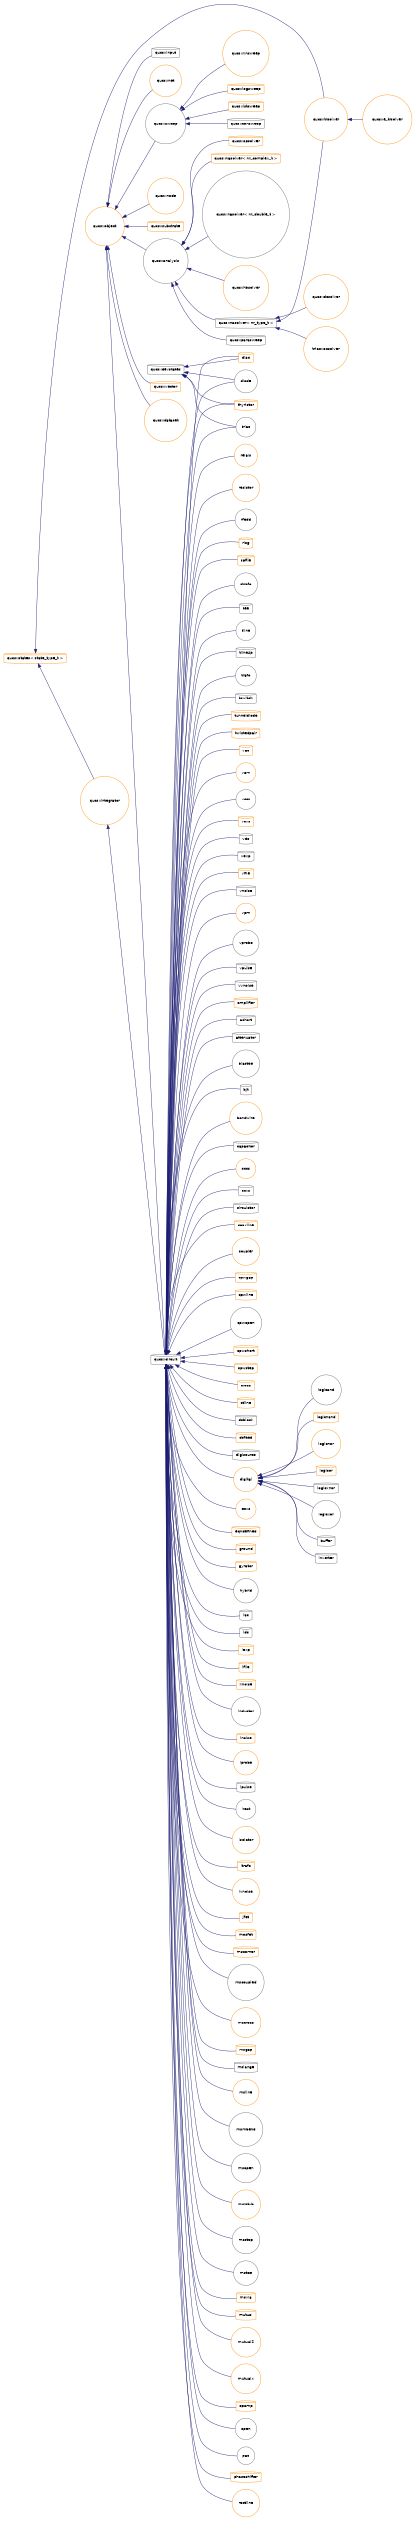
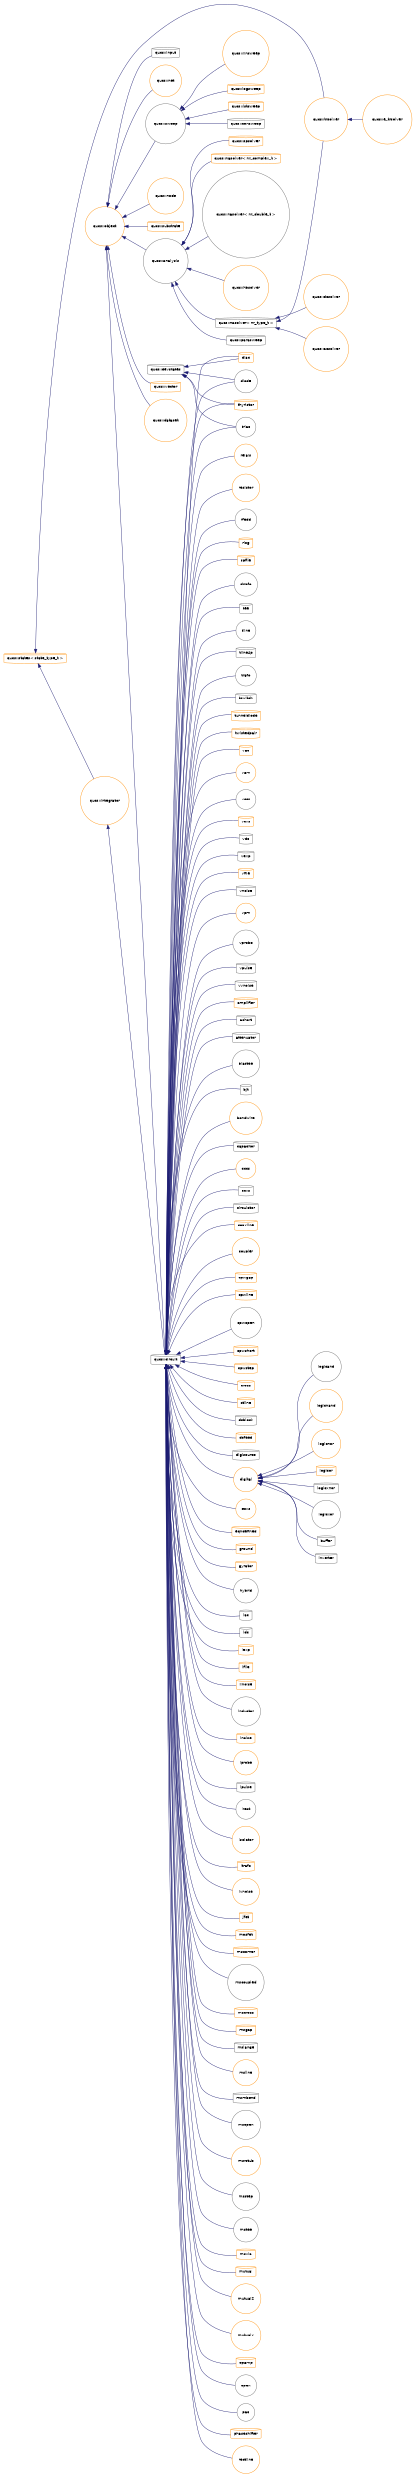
(326, 349) -> (326, 349)
(326, 1417) -> (326, 1406)
(246, 2023) -> (246, 2013)
(246, 2130) -> (246, 2098)
